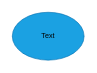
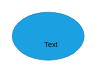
(48, 36) -> (51, 45)
